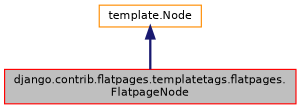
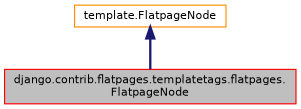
(150, 16) -> (150, 16)
